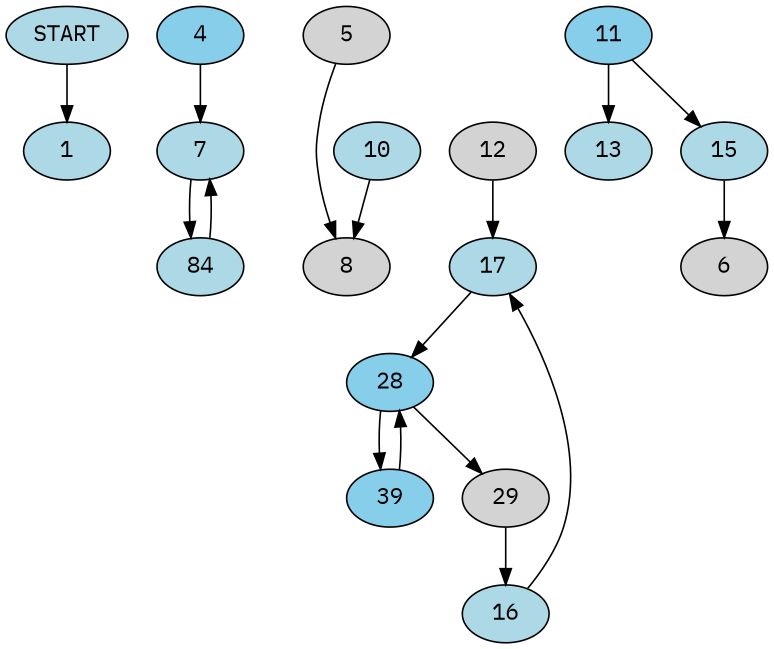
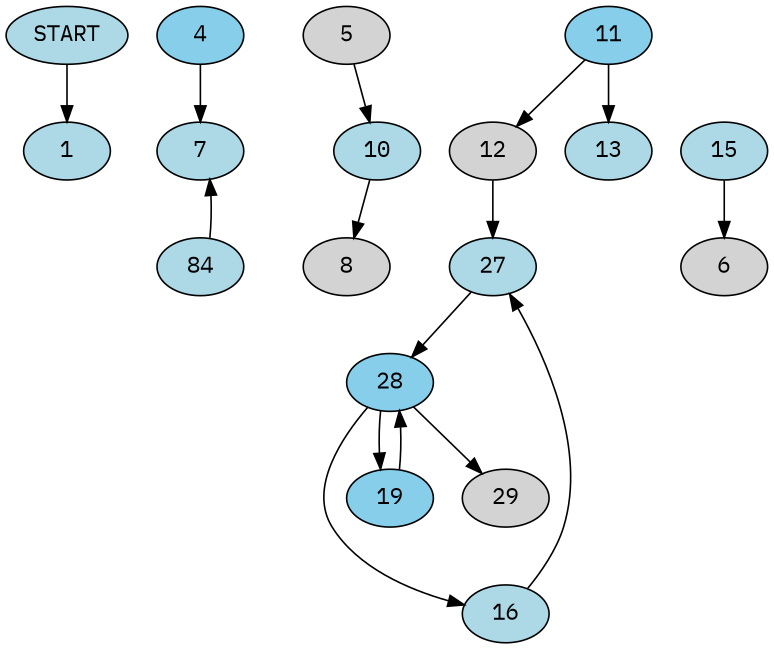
(660, 87) -> (557, 87)
(317, 143) -> (360, 85)
(190, 201) -> none
(493, 267) -> (493, 267)
(390, 498) -> (390, 498)
(506, 548) -> (334, 530)
